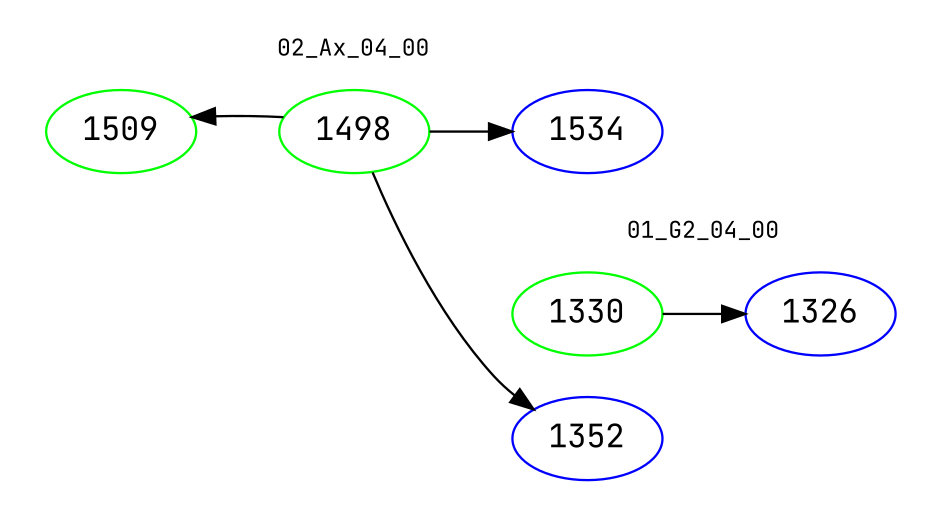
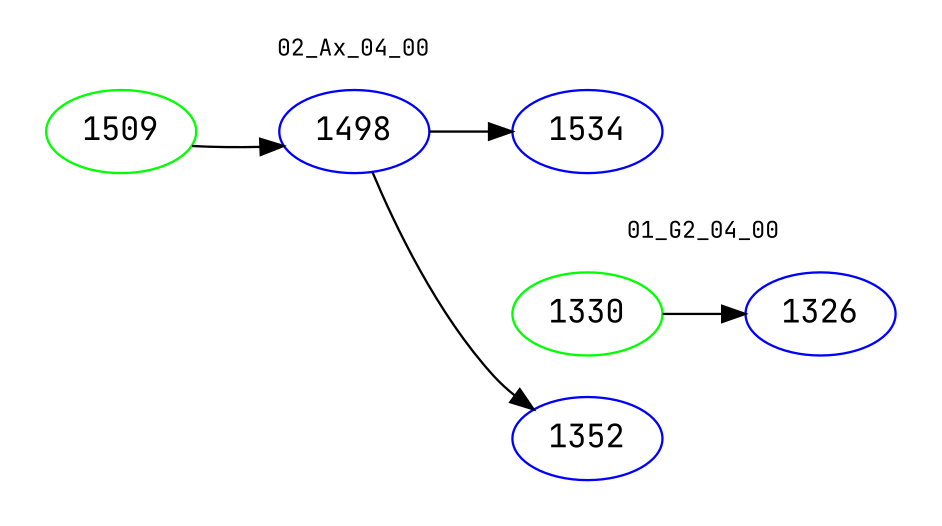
(249, 116) -> (226, 147)
(354, 132) -> (354, 132)
